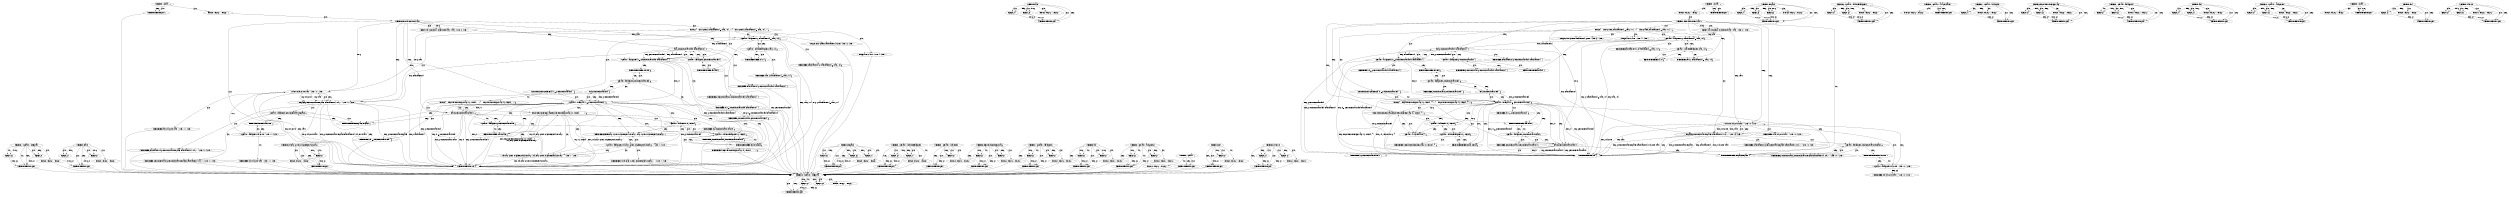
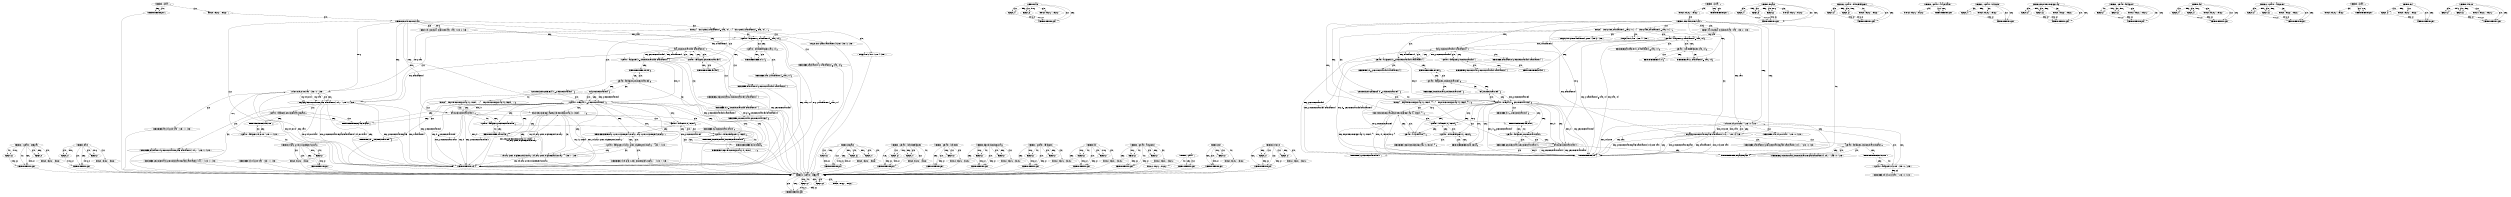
(258, 147) -> (278, 140)
